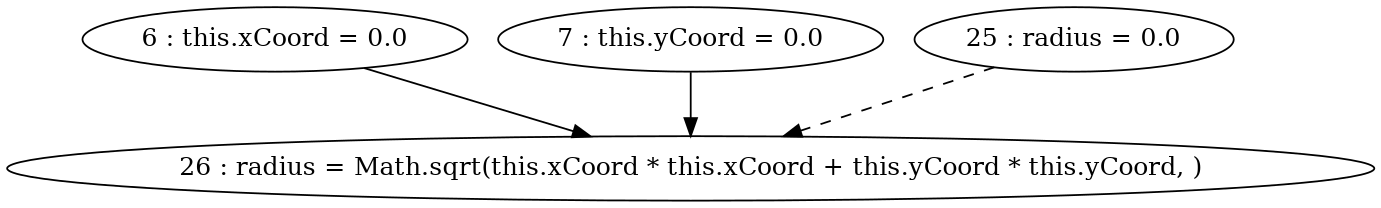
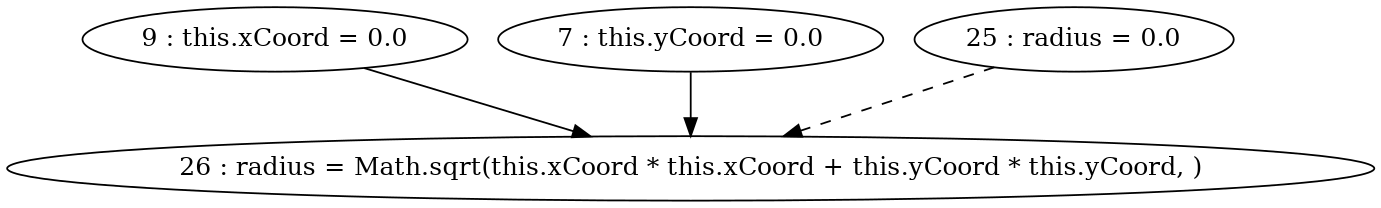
(275, 39) -> (275, 39)
